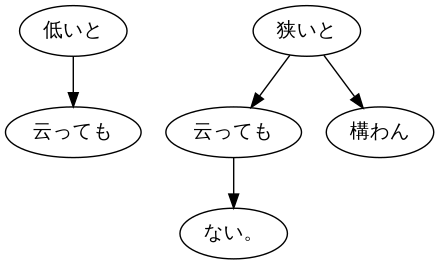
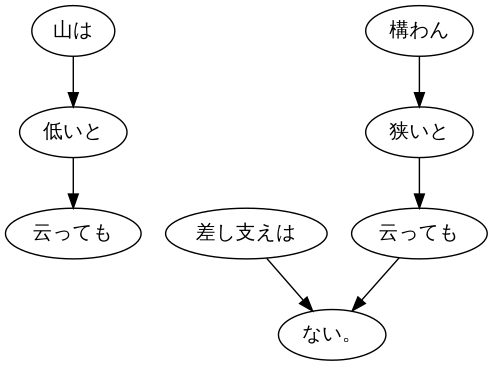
none -> (73, 31)
(339, 76) -> (419, 75)
none -> (246, 234)
